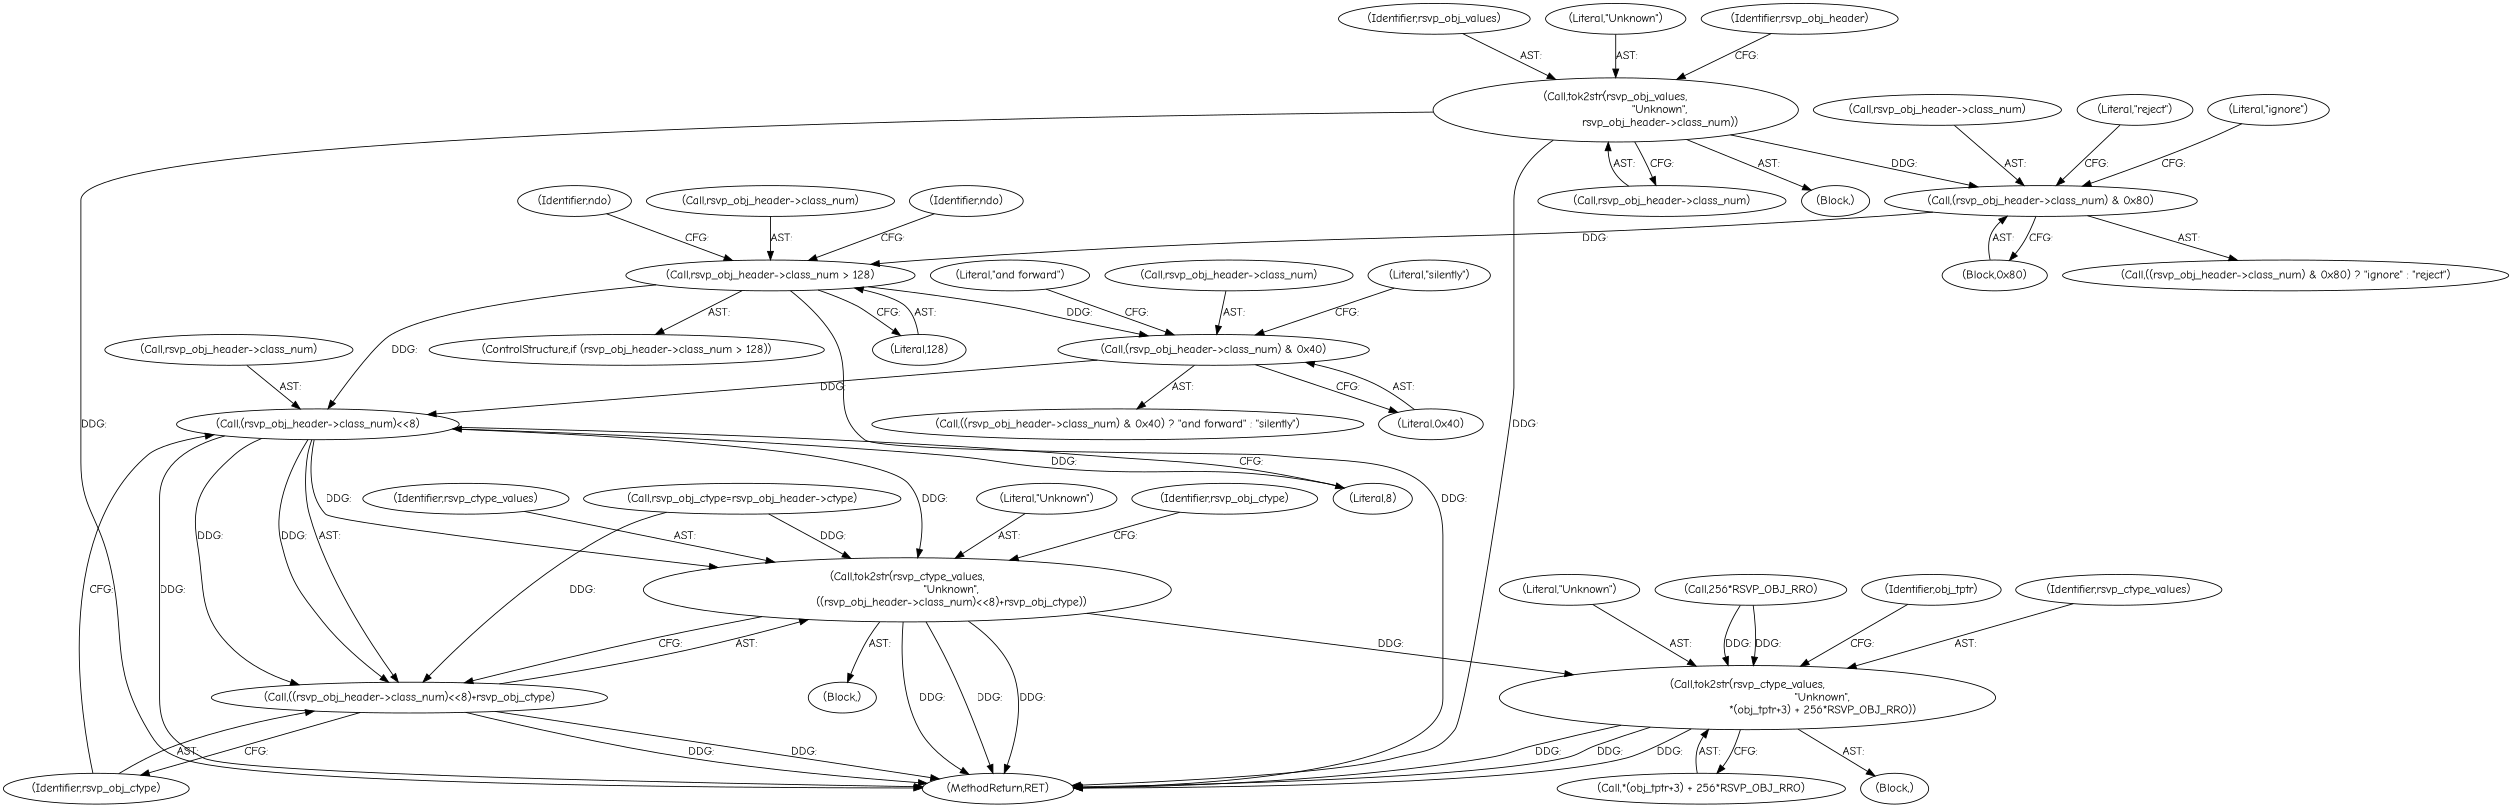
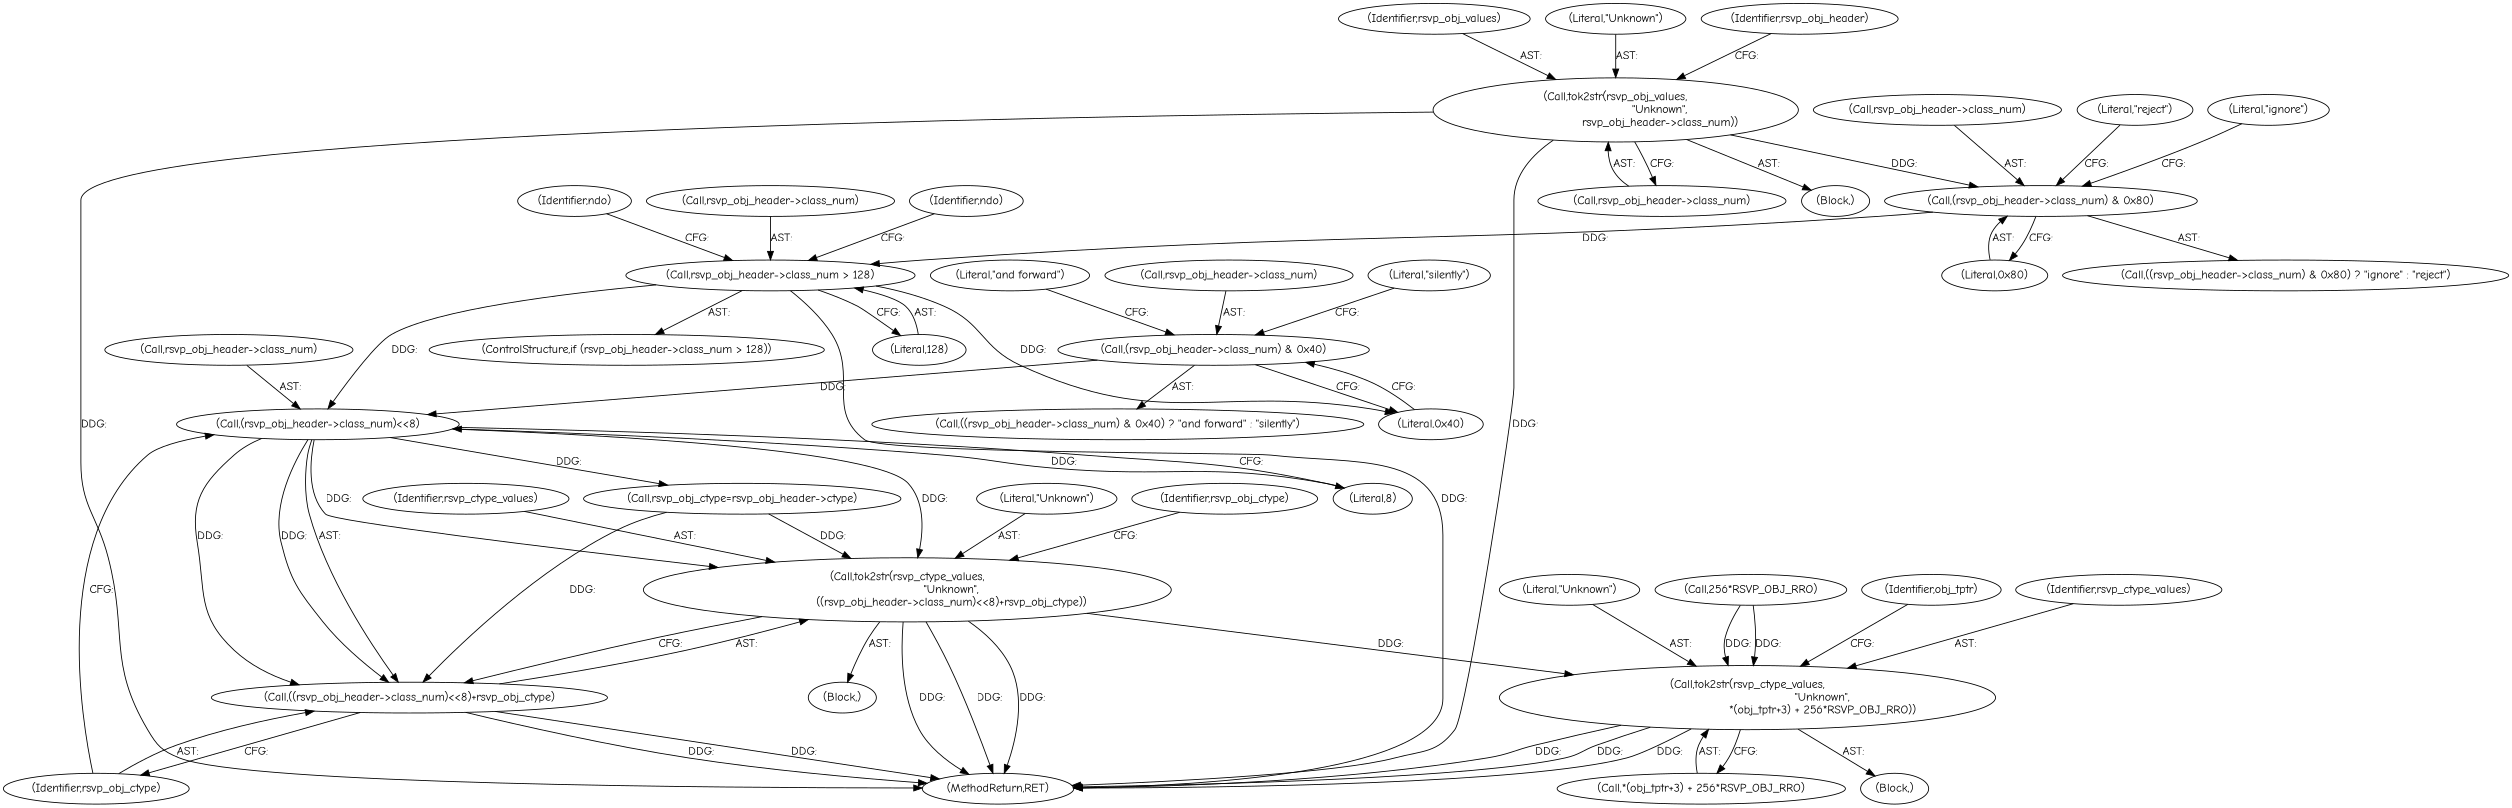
(1995, 275) -> (1995, 275)
(1005, 306) -> (1116, 397)
(1406, 387) -> (1406, 387)
(370, 772) -> (525, 461)
